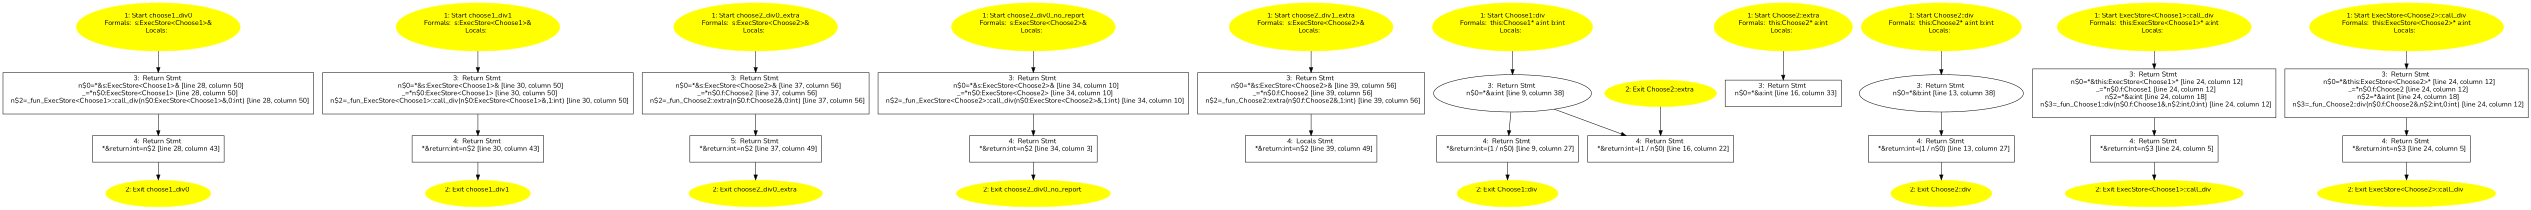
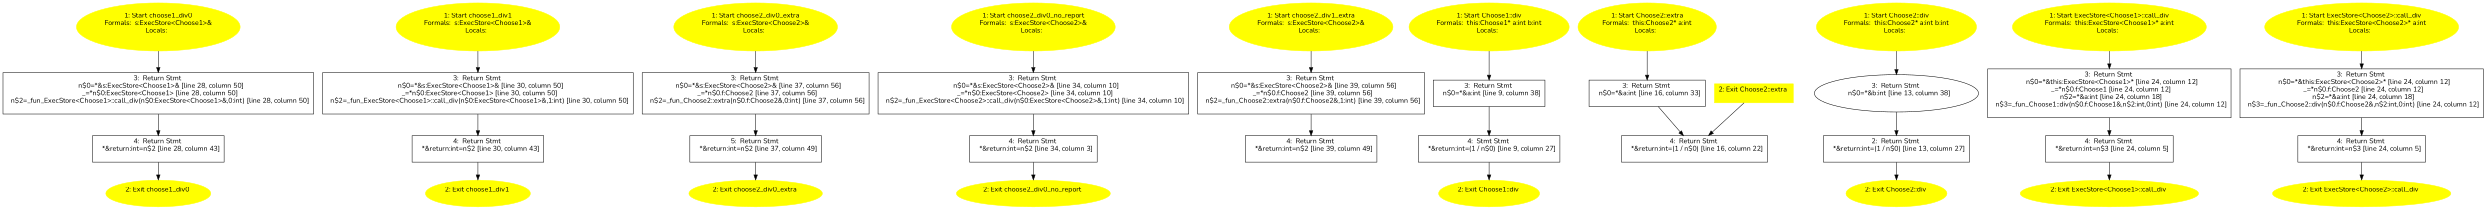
(1513, 93) -> (1489, 93)
(1661, 93) -> (1754, 93)
(1588, 122) -> (1669, 119)
(1311, 149) -> (1311, 149)
(1508, 149) -> (1489, 149)
(1941, 149) -> (1896, 149)
